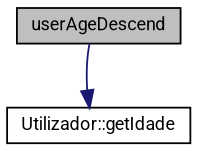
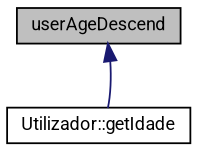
(87, 67) -> (111, 85)
